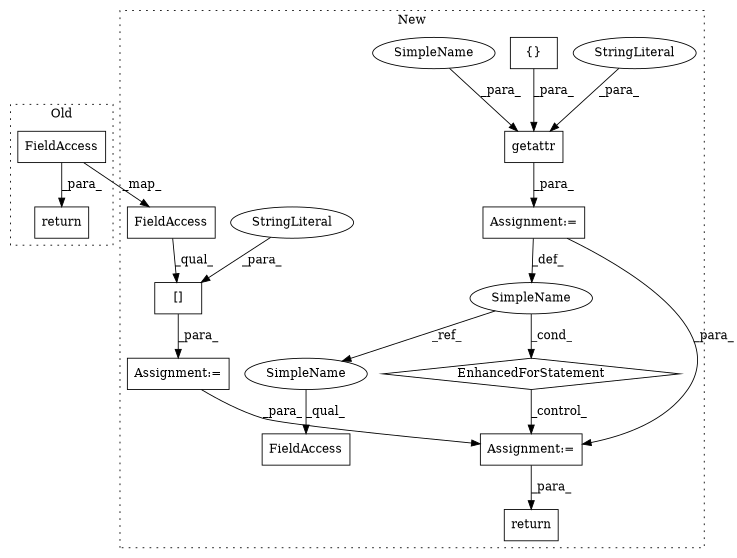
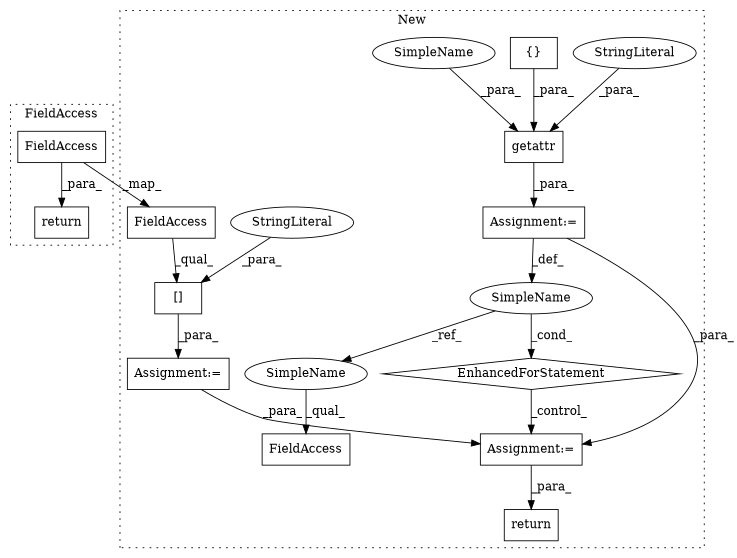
(62, 114) -> (62, 114)
